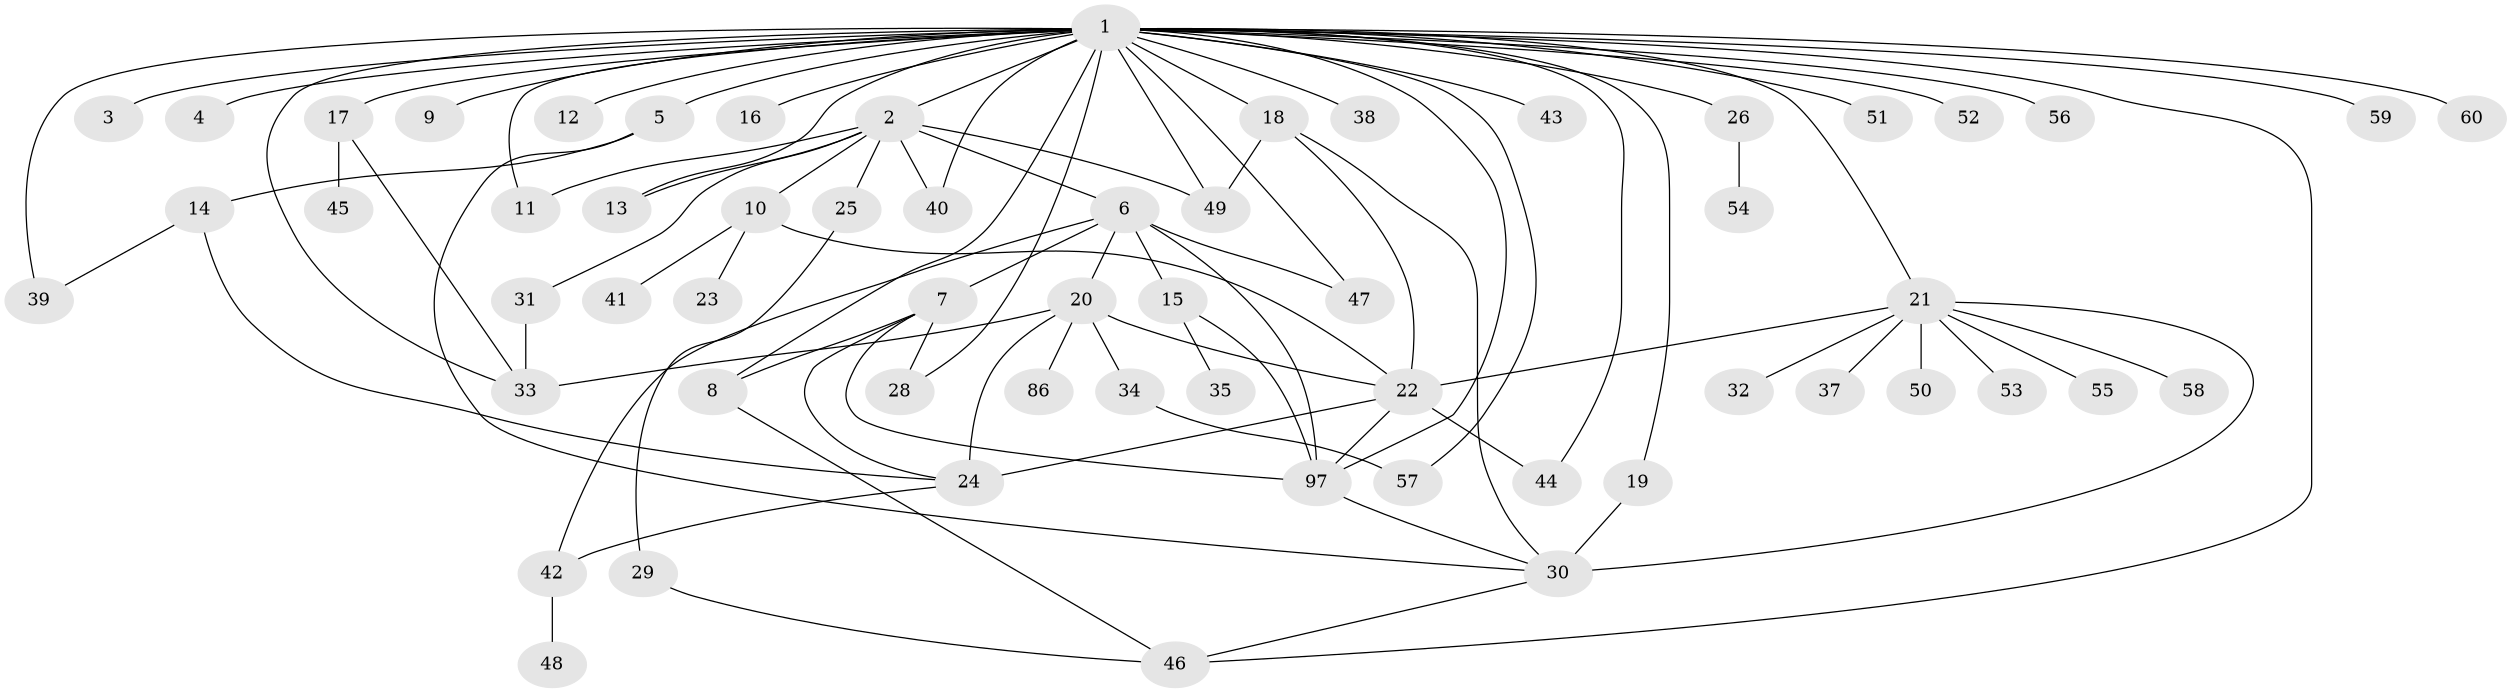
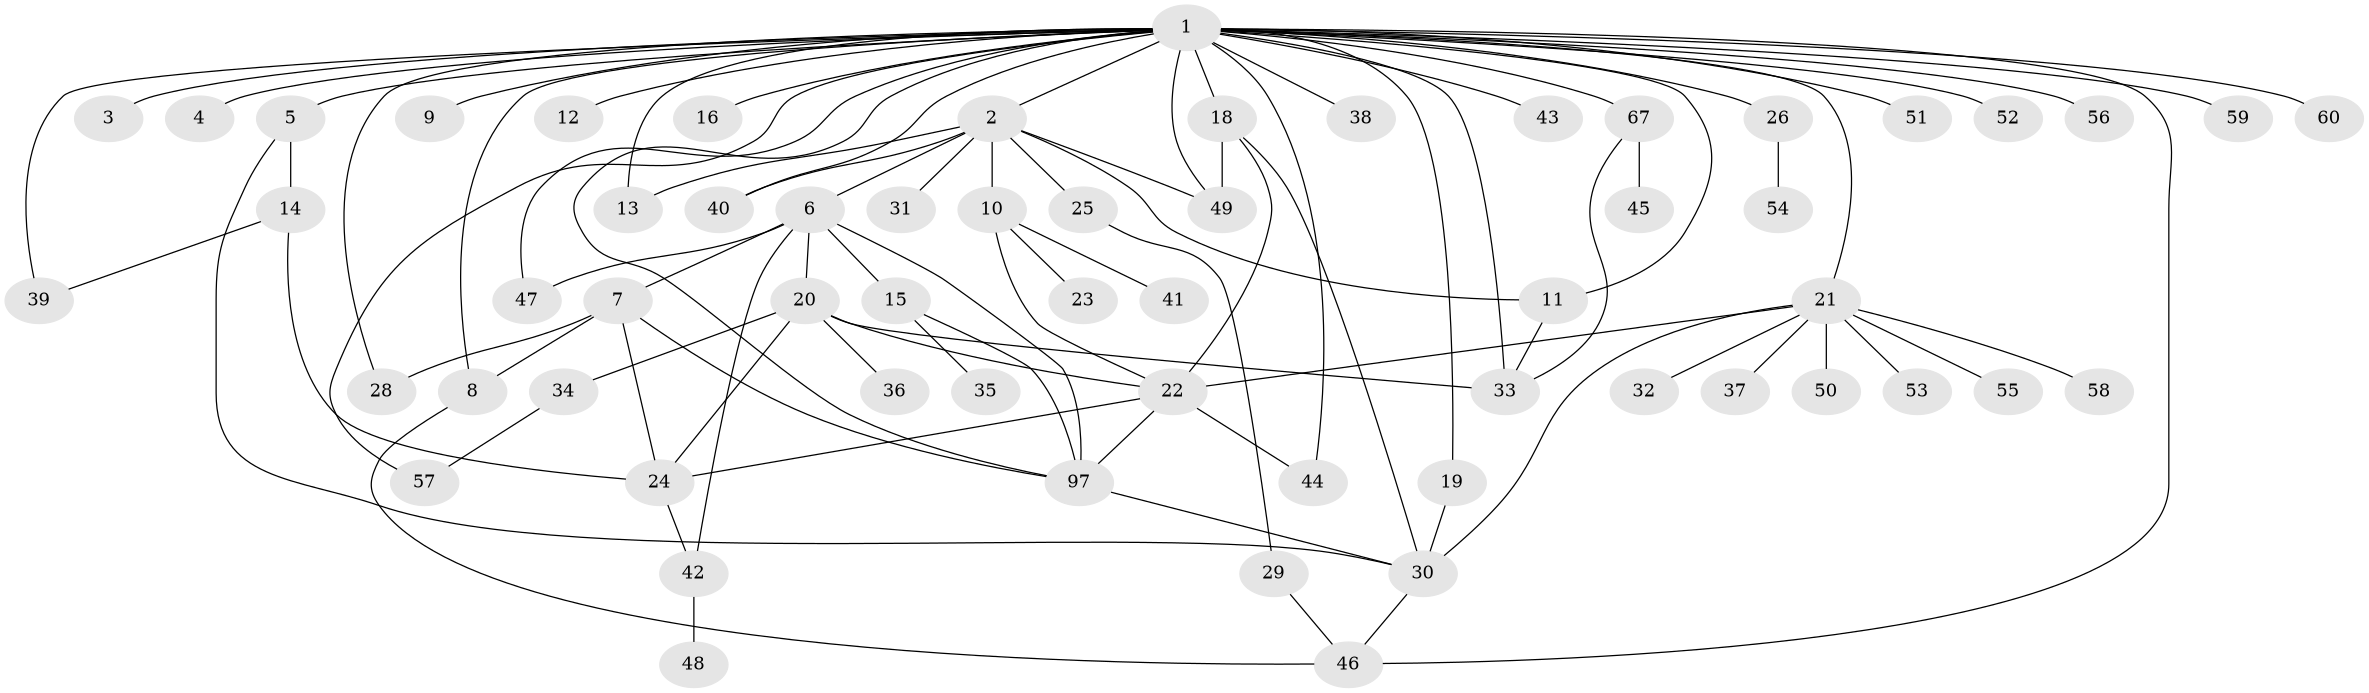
(339, 119) -> (1639, 119)
(526, 346) -> (1527, 351)
(1039, 392) -> (895, 392)
